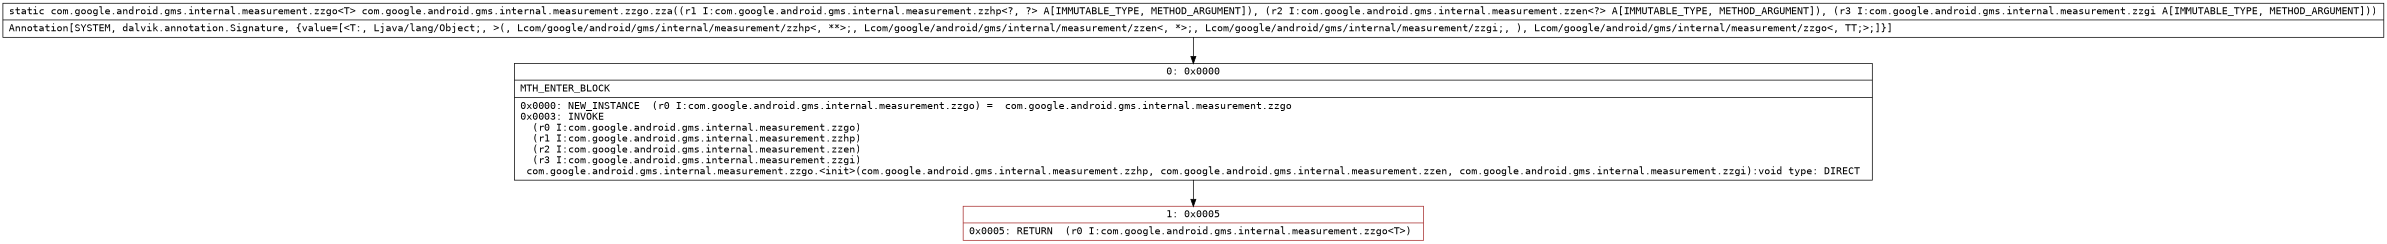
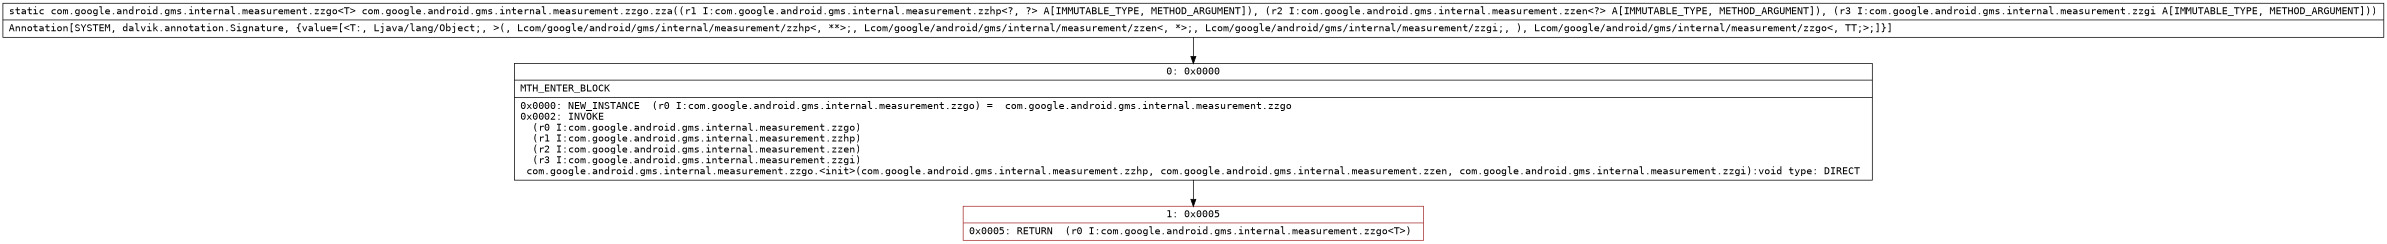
(568, 117) -> (568, 117)
